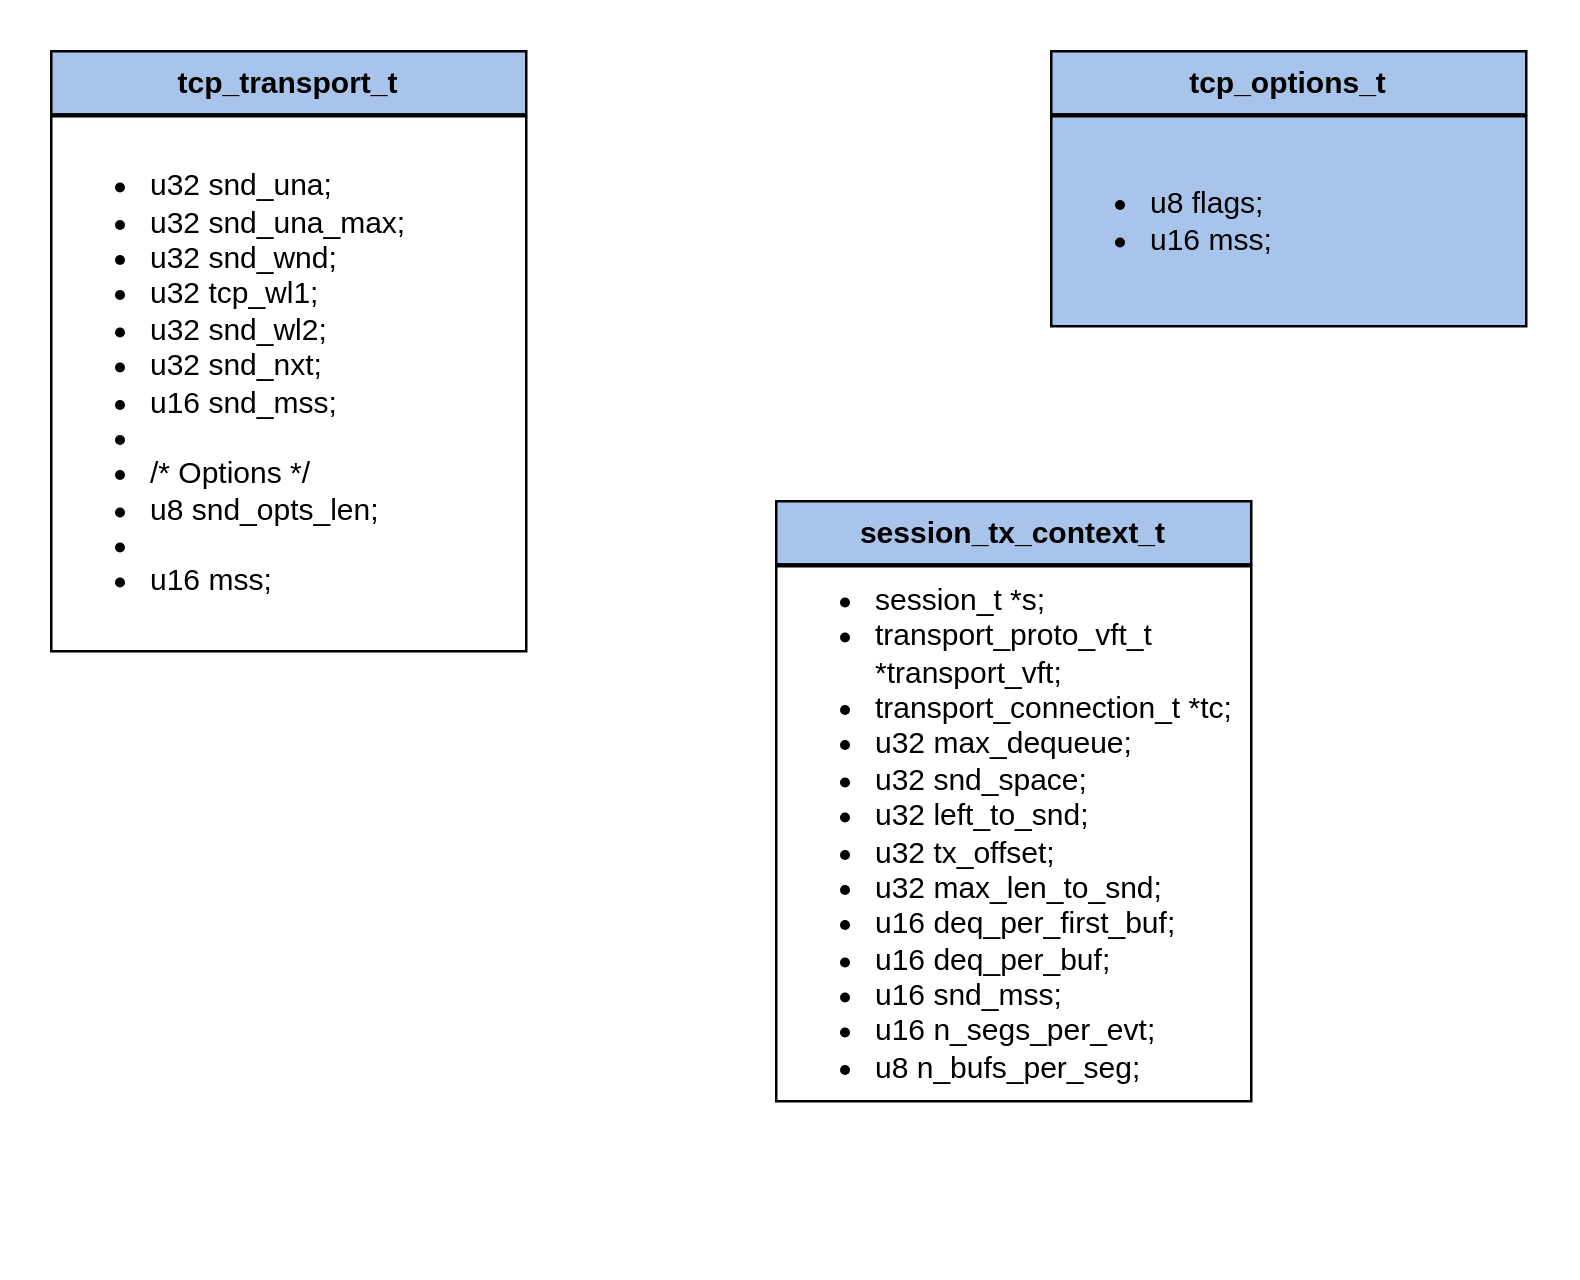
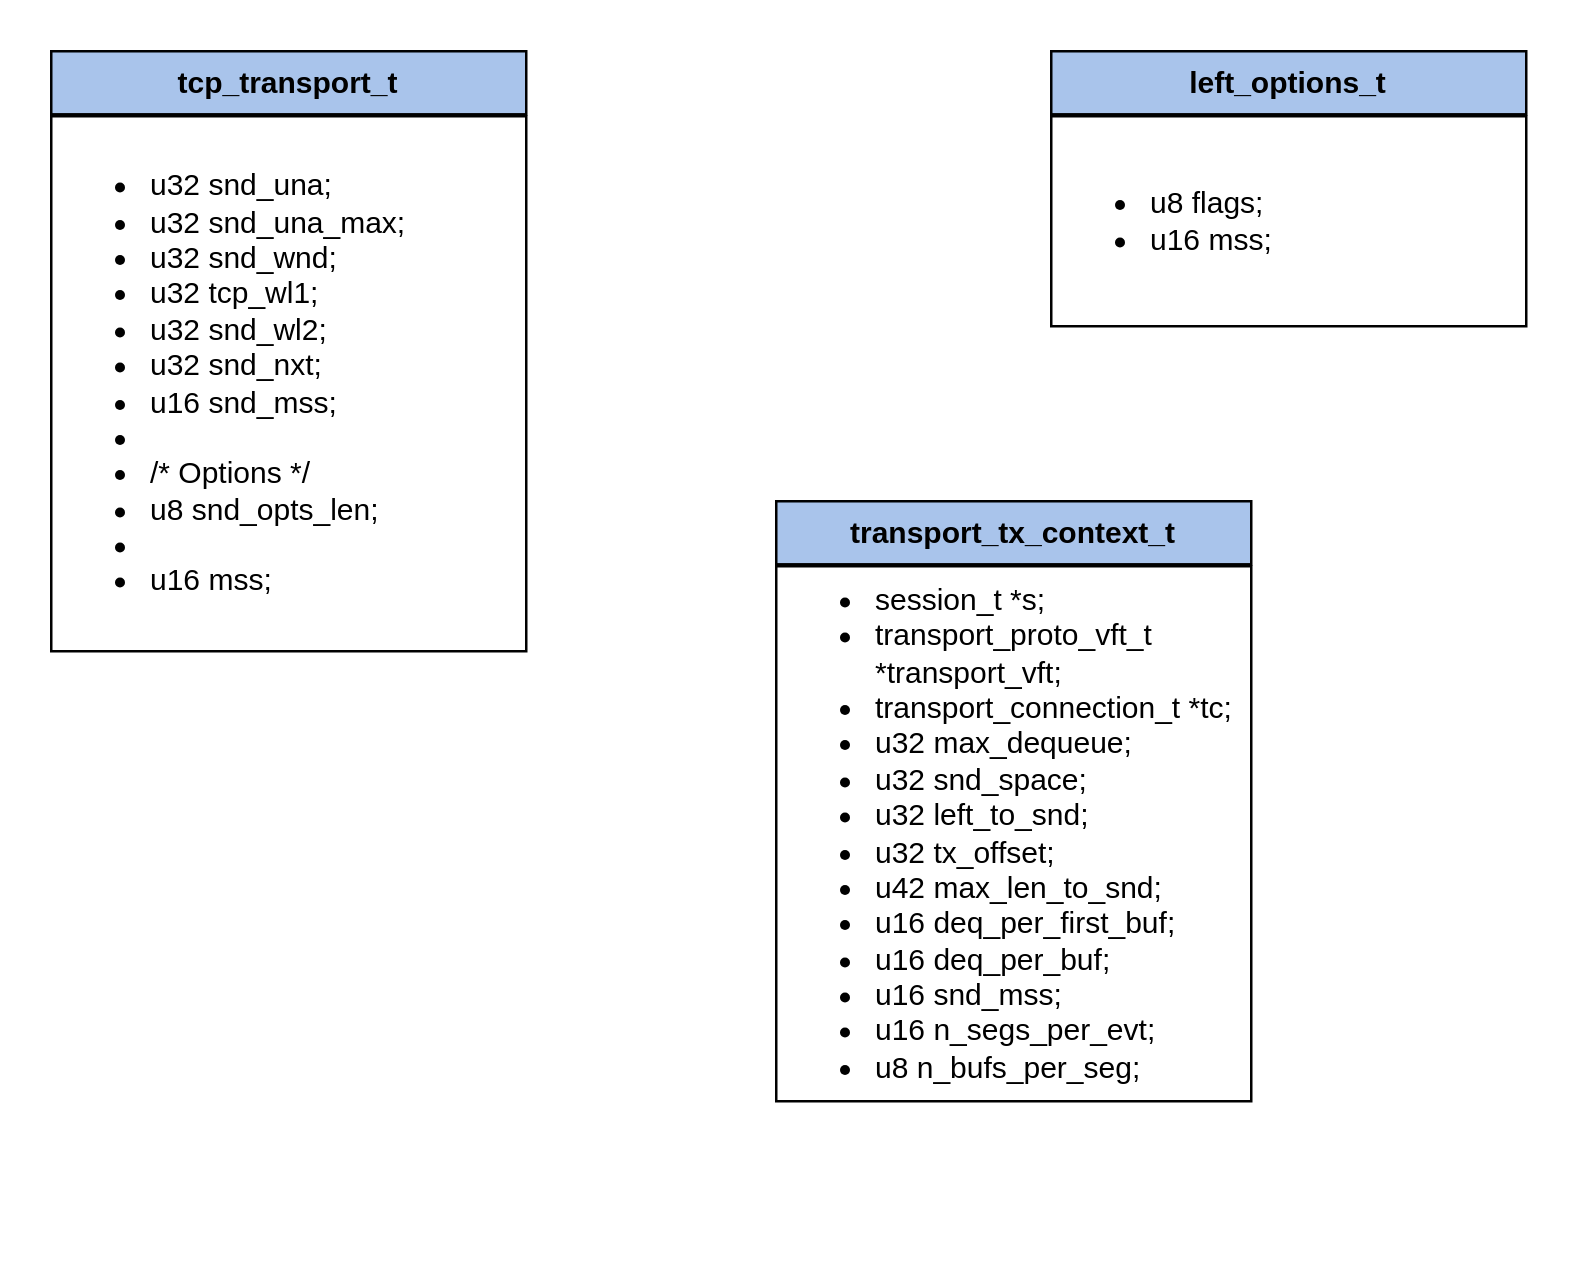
(1289, 84) -> (1289, 84)
(1289, 221) -> (1289, 221)
(1014, 534) -> (1014, 534)
(1016, 834) -> (1016, 834)
